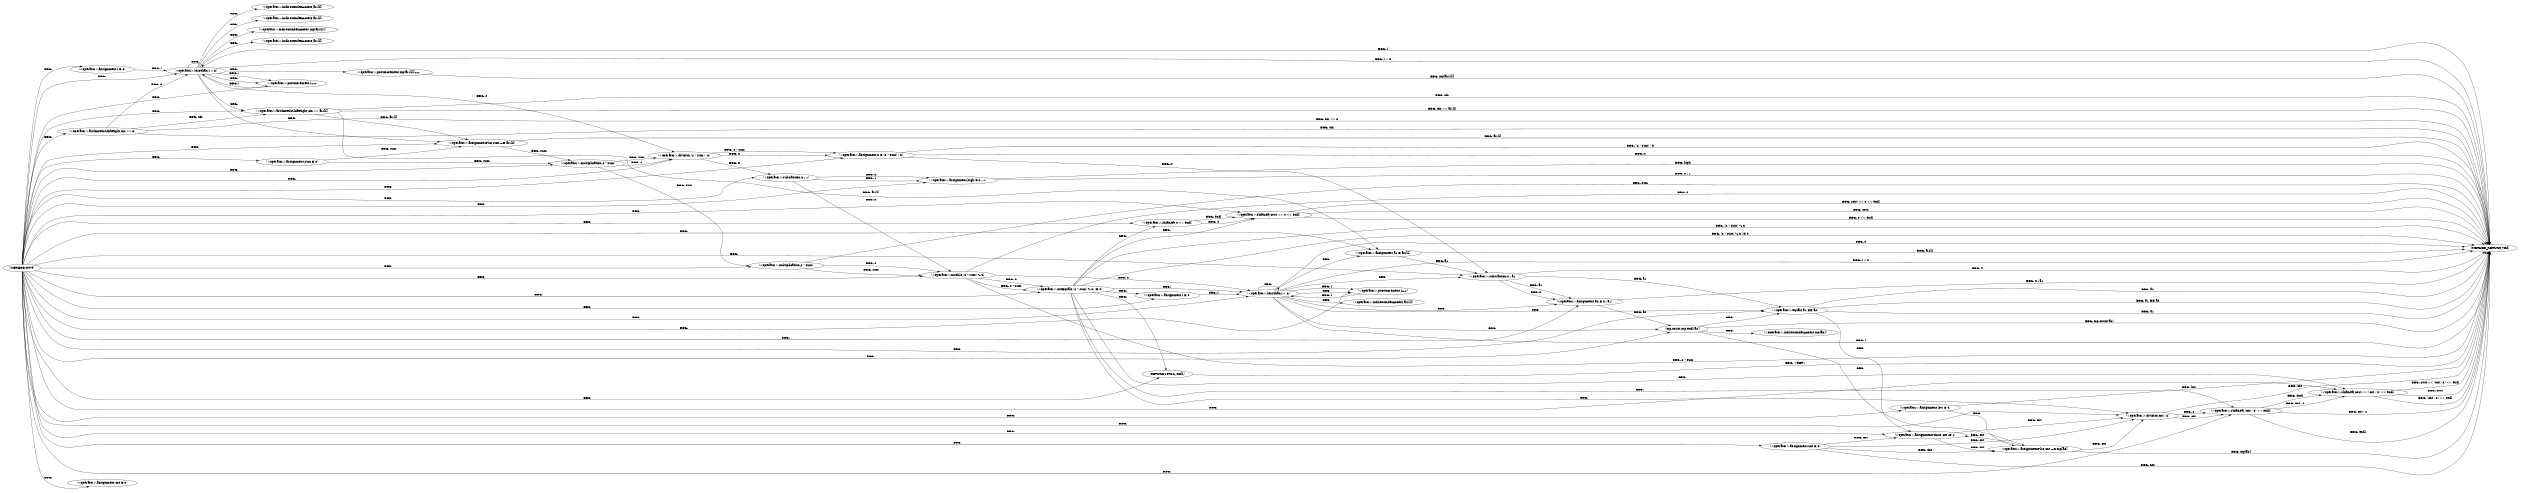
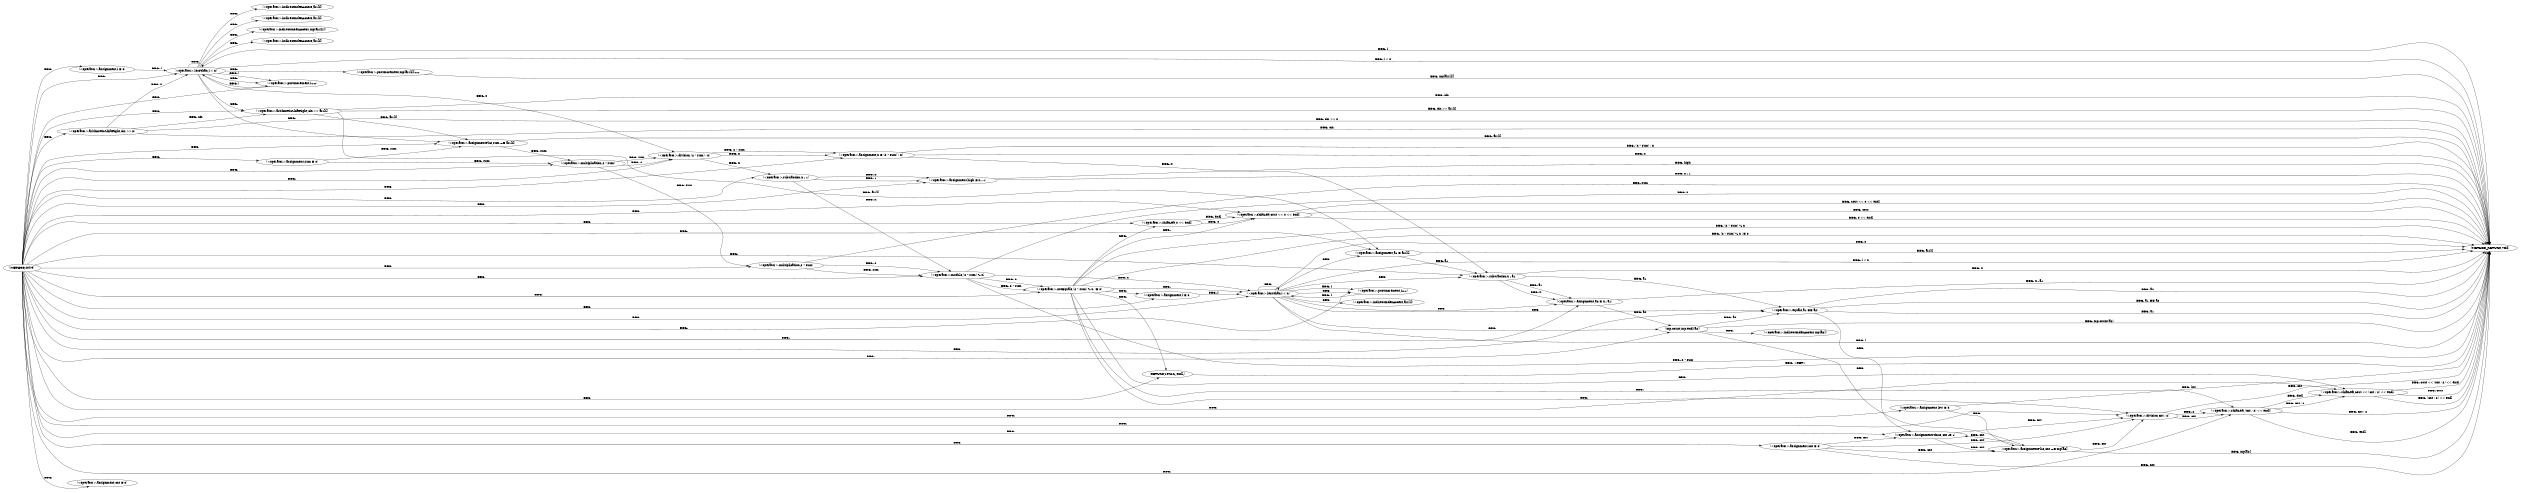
(1730, 318) -> (1730, 318)
